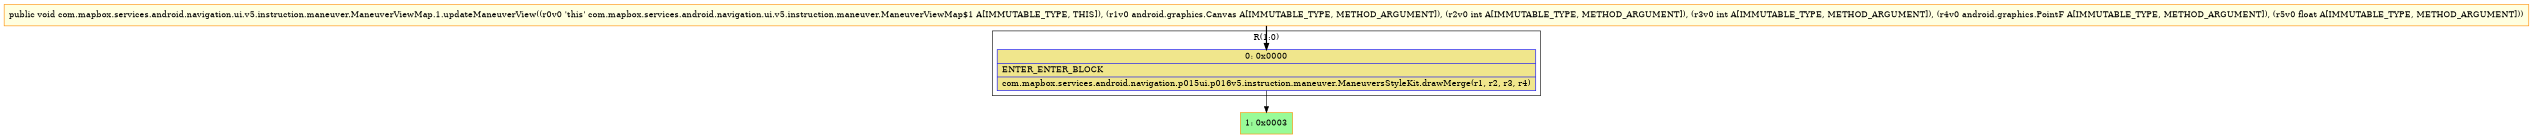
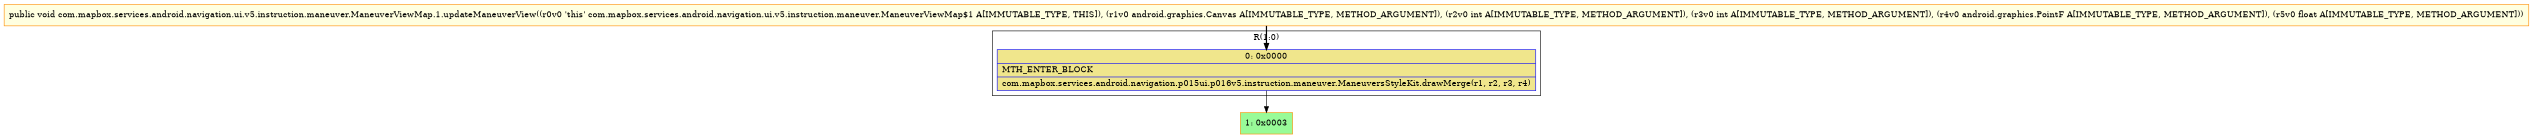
(1053, 70) -> (1048, 70)
